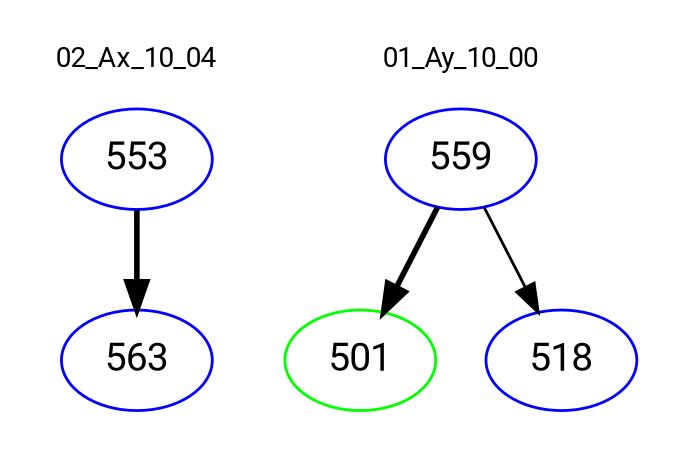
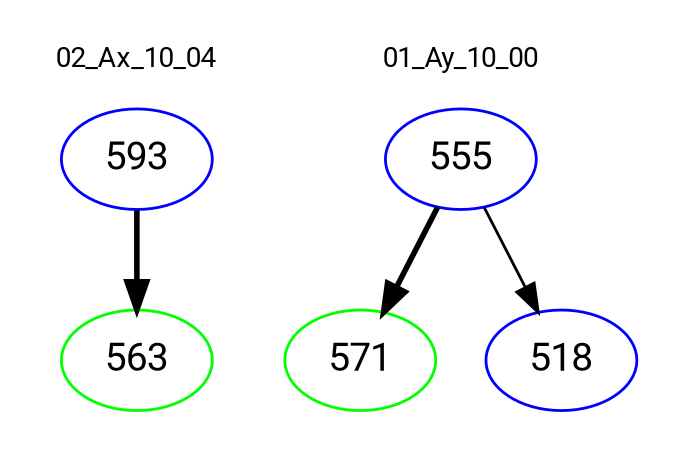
(137, 159) -> (137, 159)
(461, 159) -> (461, 159)
(137, 360) -> (137, 360)
(360, 360) -> (360, 360)
